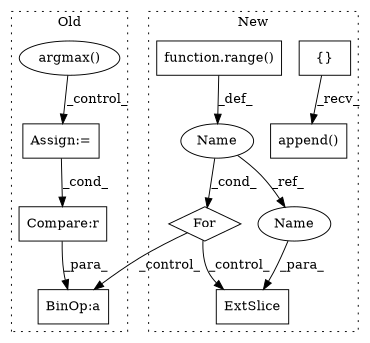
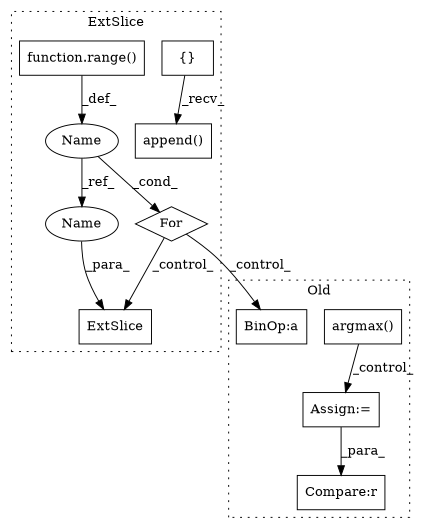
(253, 22) -> (116, 22)
(70, 58) -> (363, 327)
(86, 182) -> (363, 451)
(63, 261) -> none
